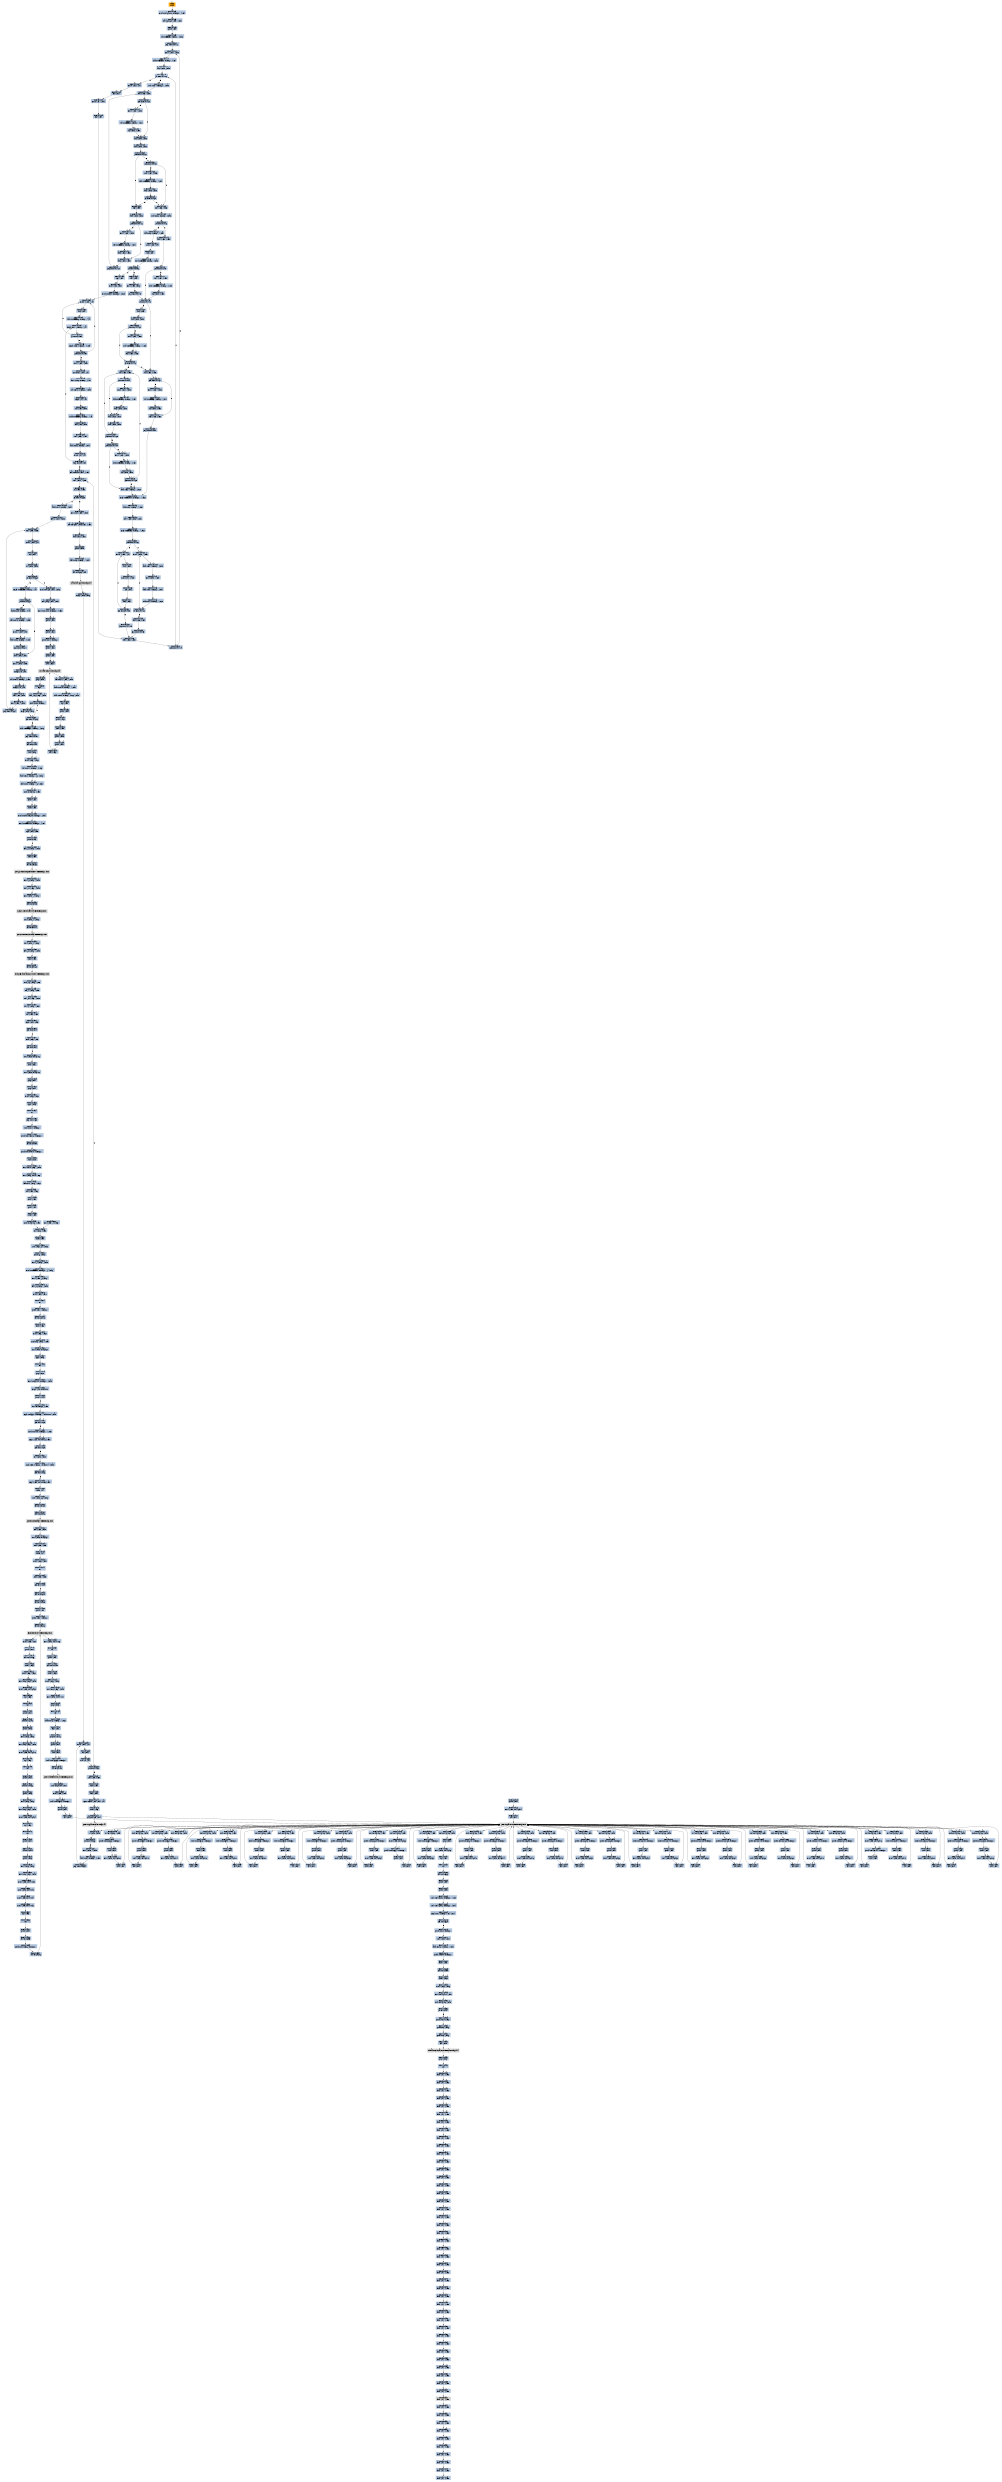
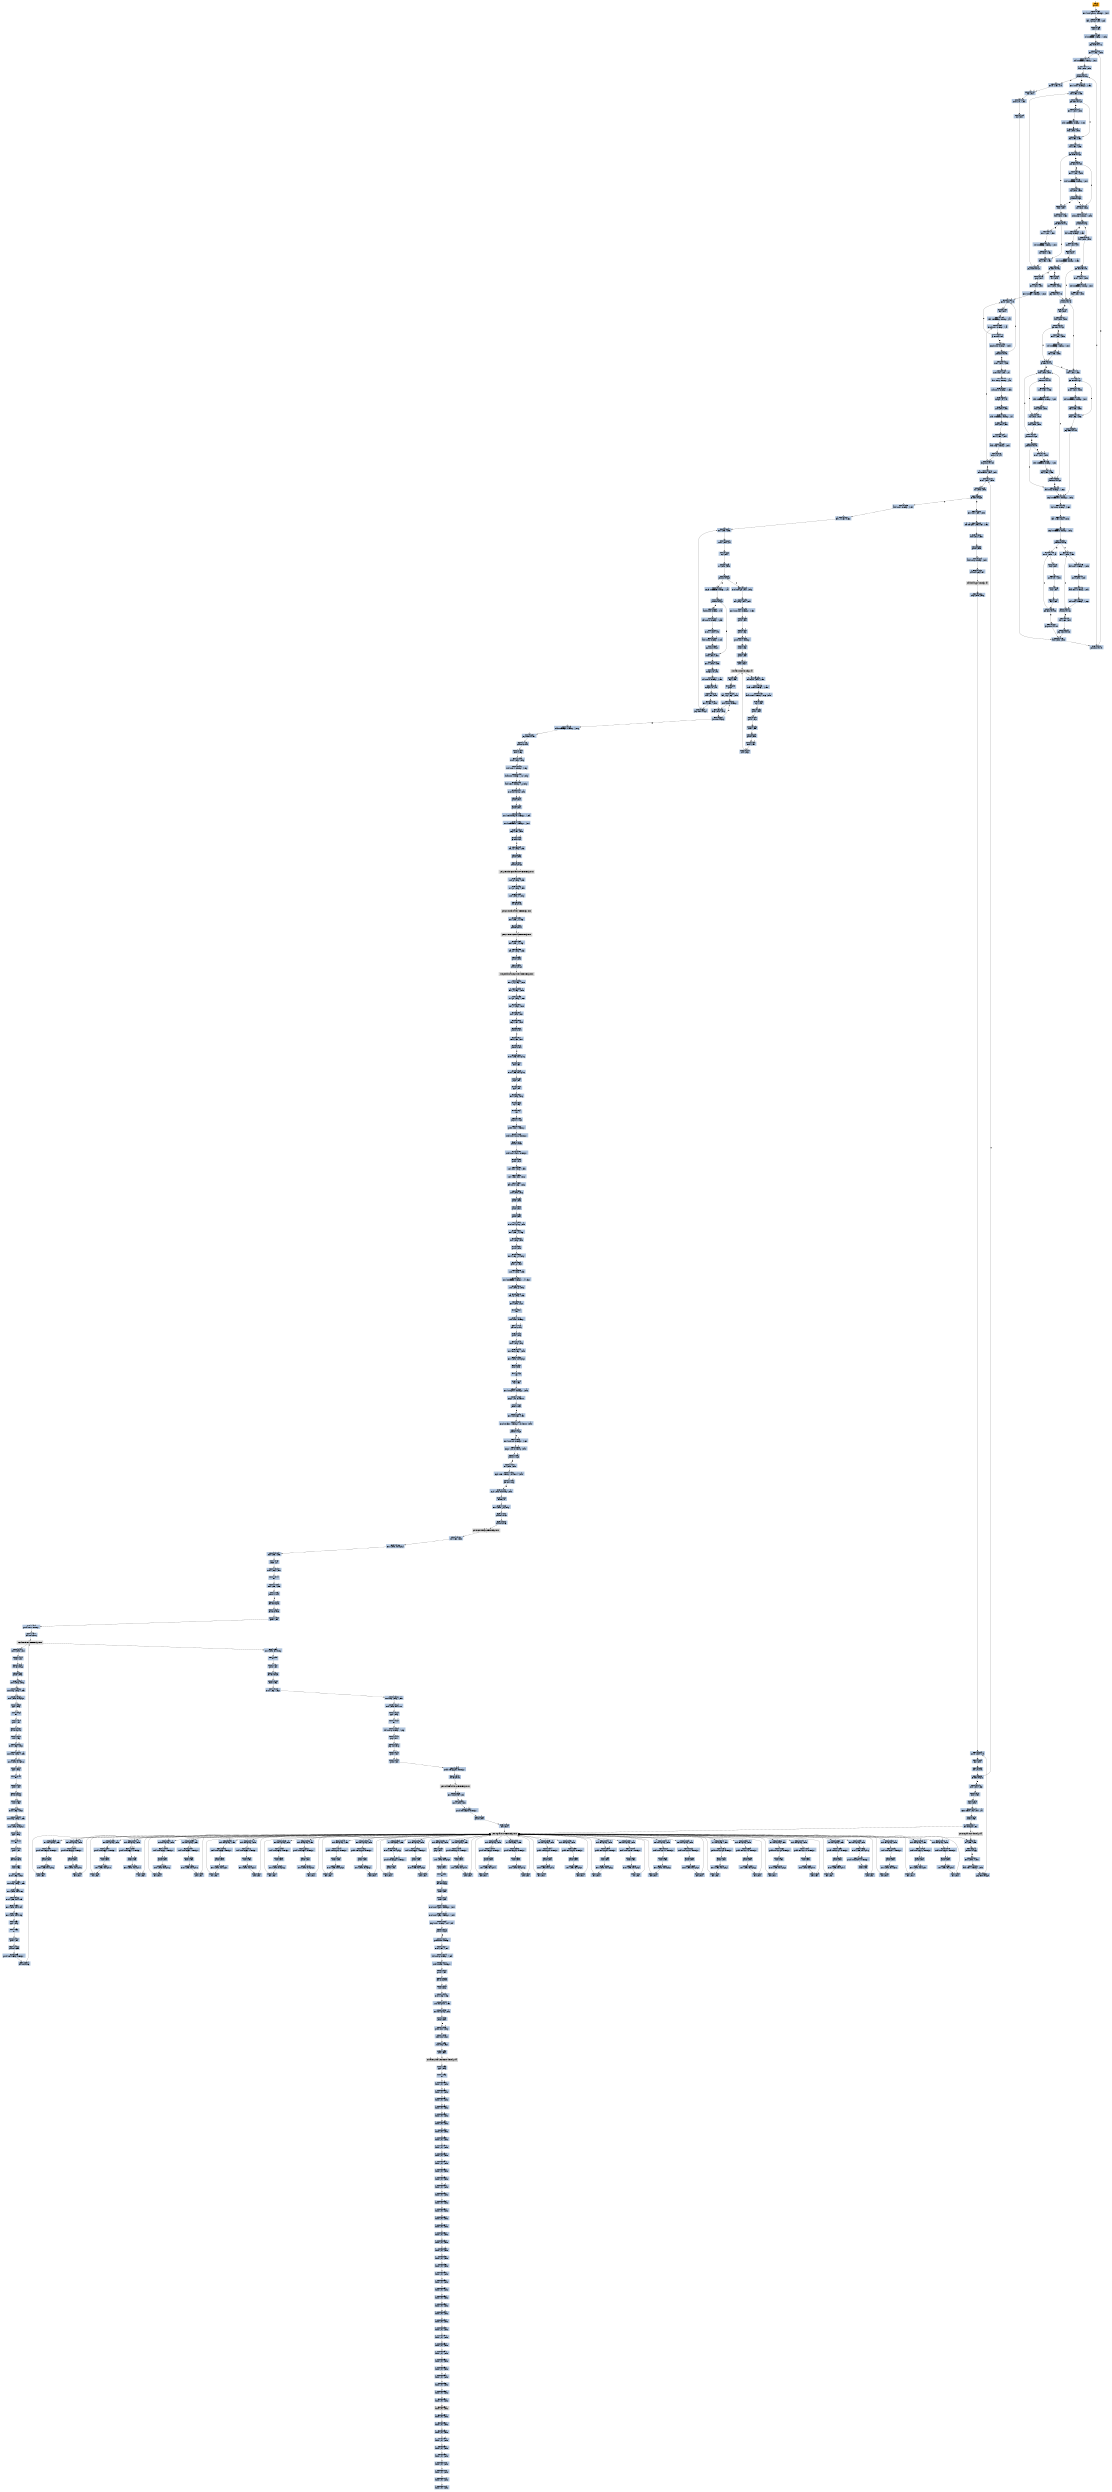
(36, 1226) -> (517, 1227)
none -> (246, 1850)
